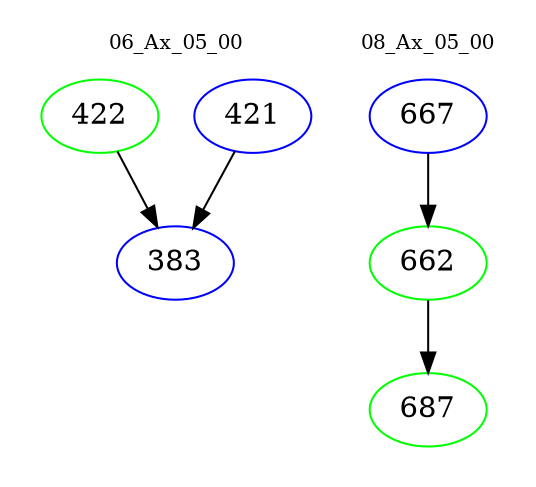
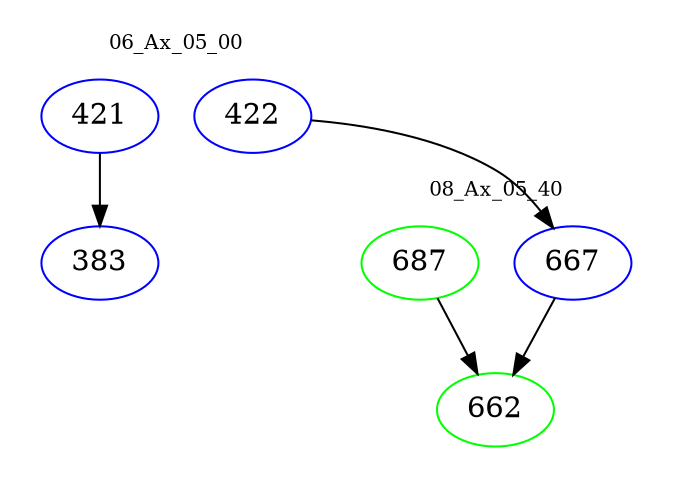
(428, 44) -> (496, 191)
(100, 116) -> (253, 116)
(133, 180) -> (435, 144)
(428, 326) -> (453, 327)
